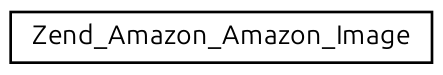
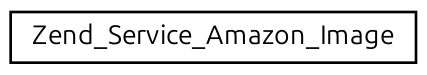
(221, 37) -> (213, 37)
